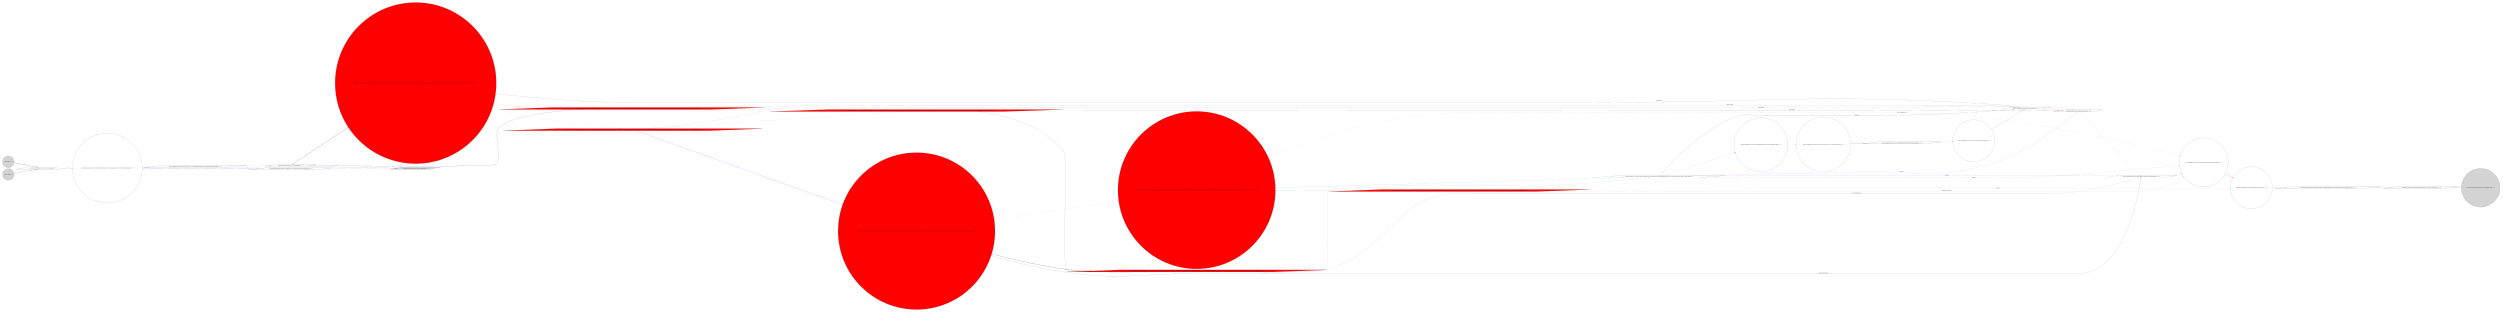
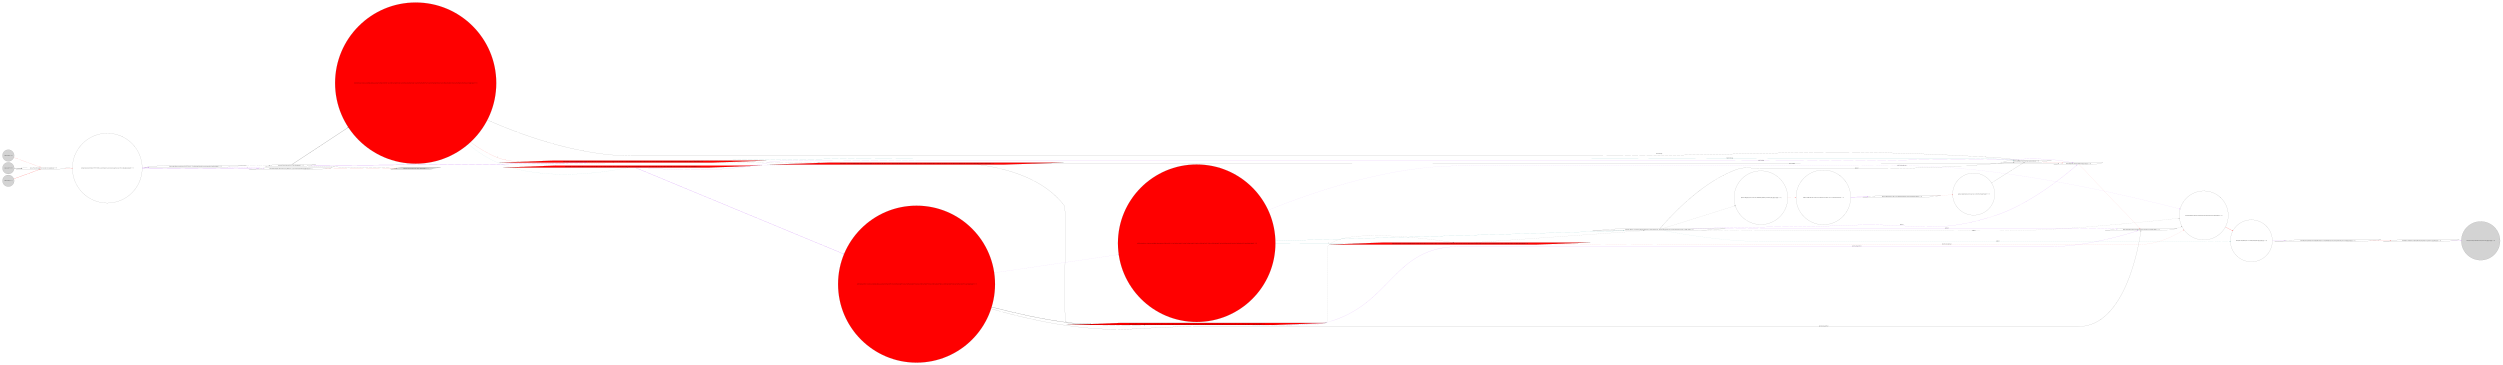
none -> (8, 156)
